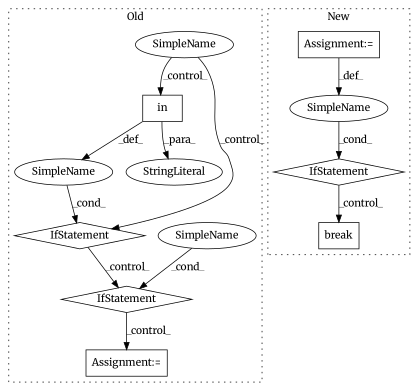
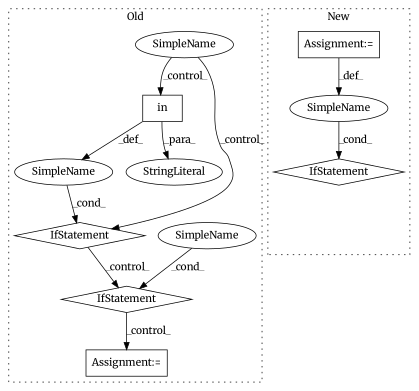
(339, 236) -> none
